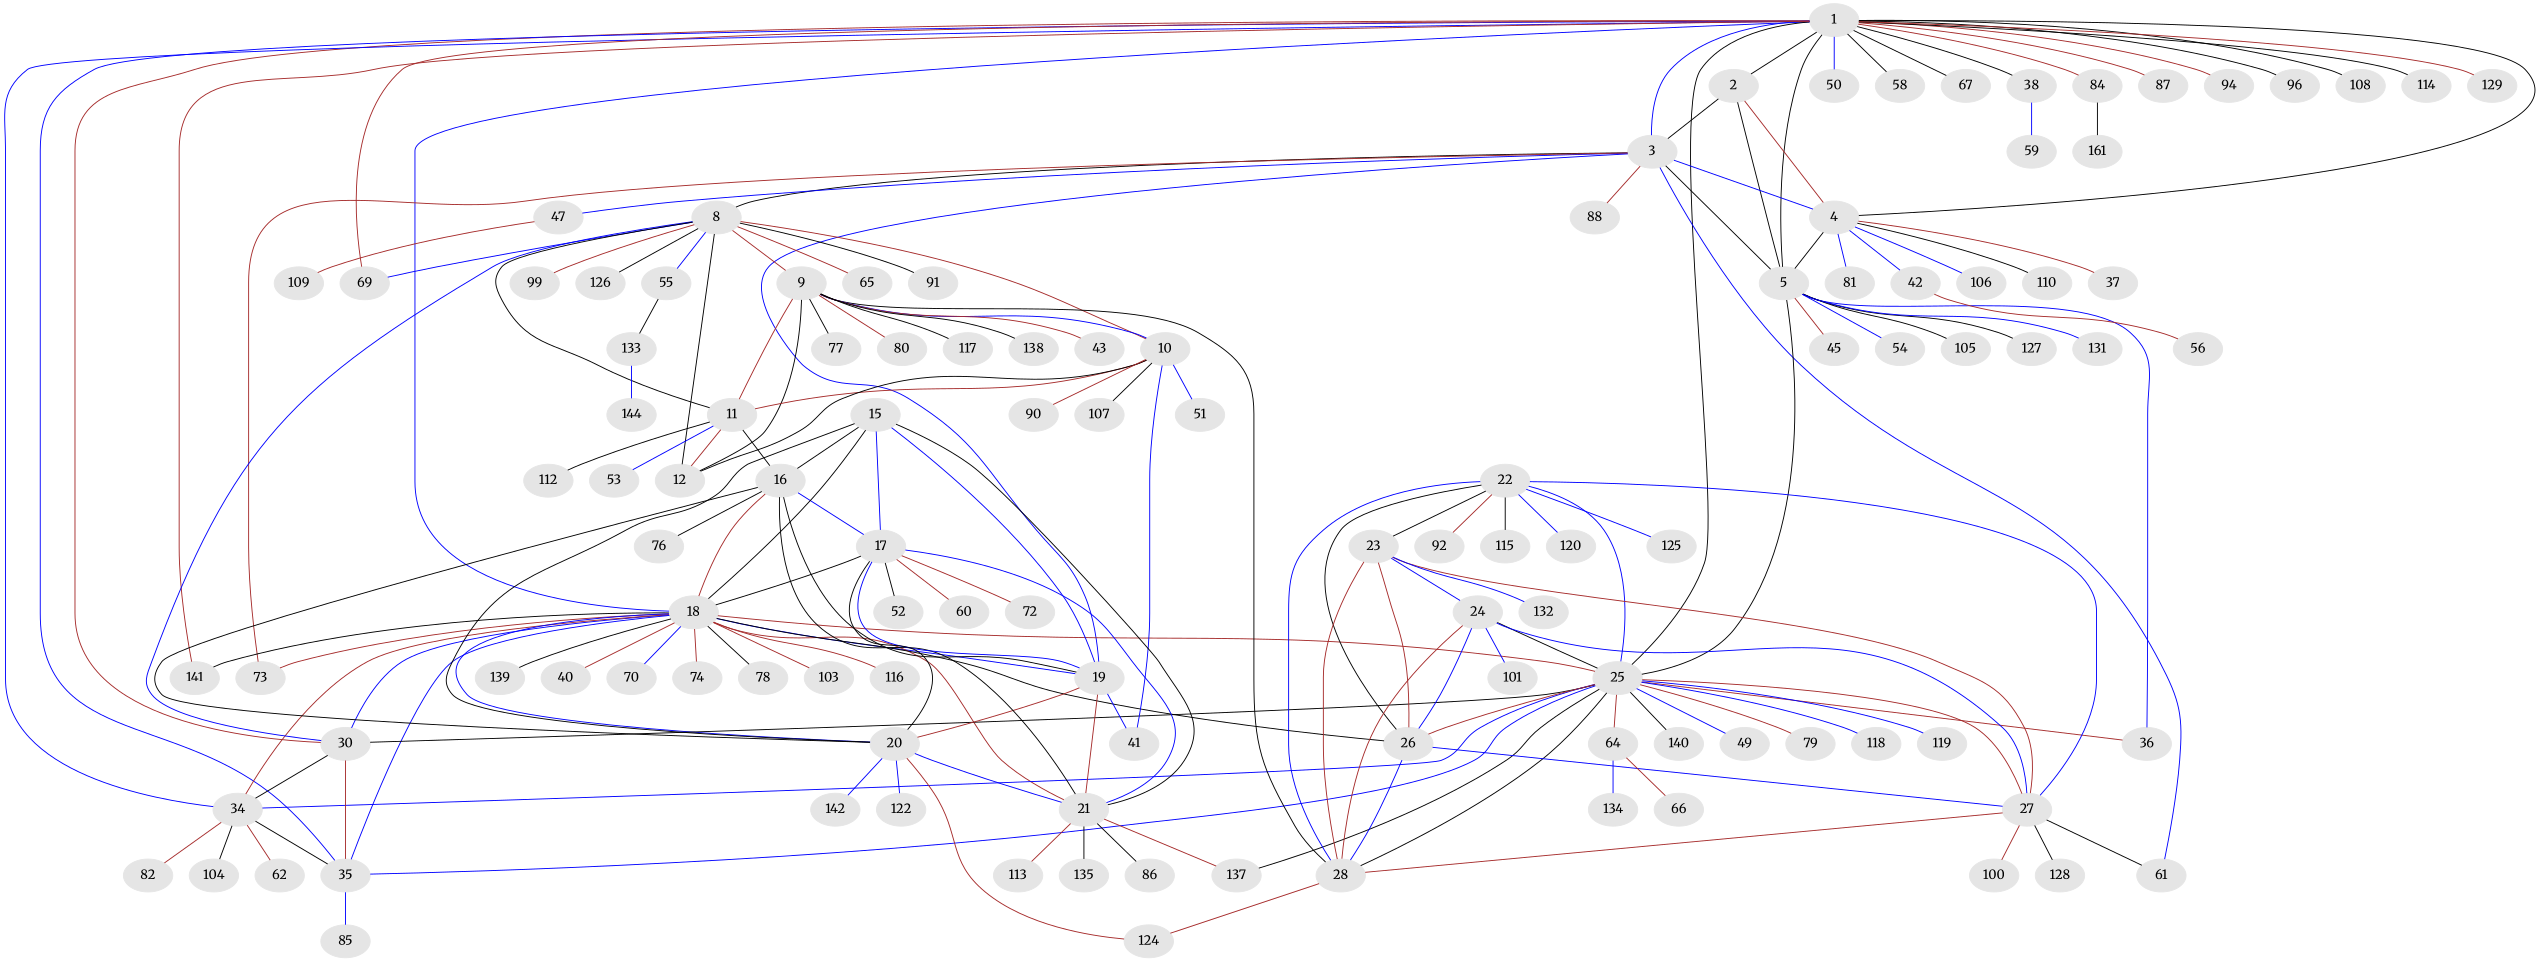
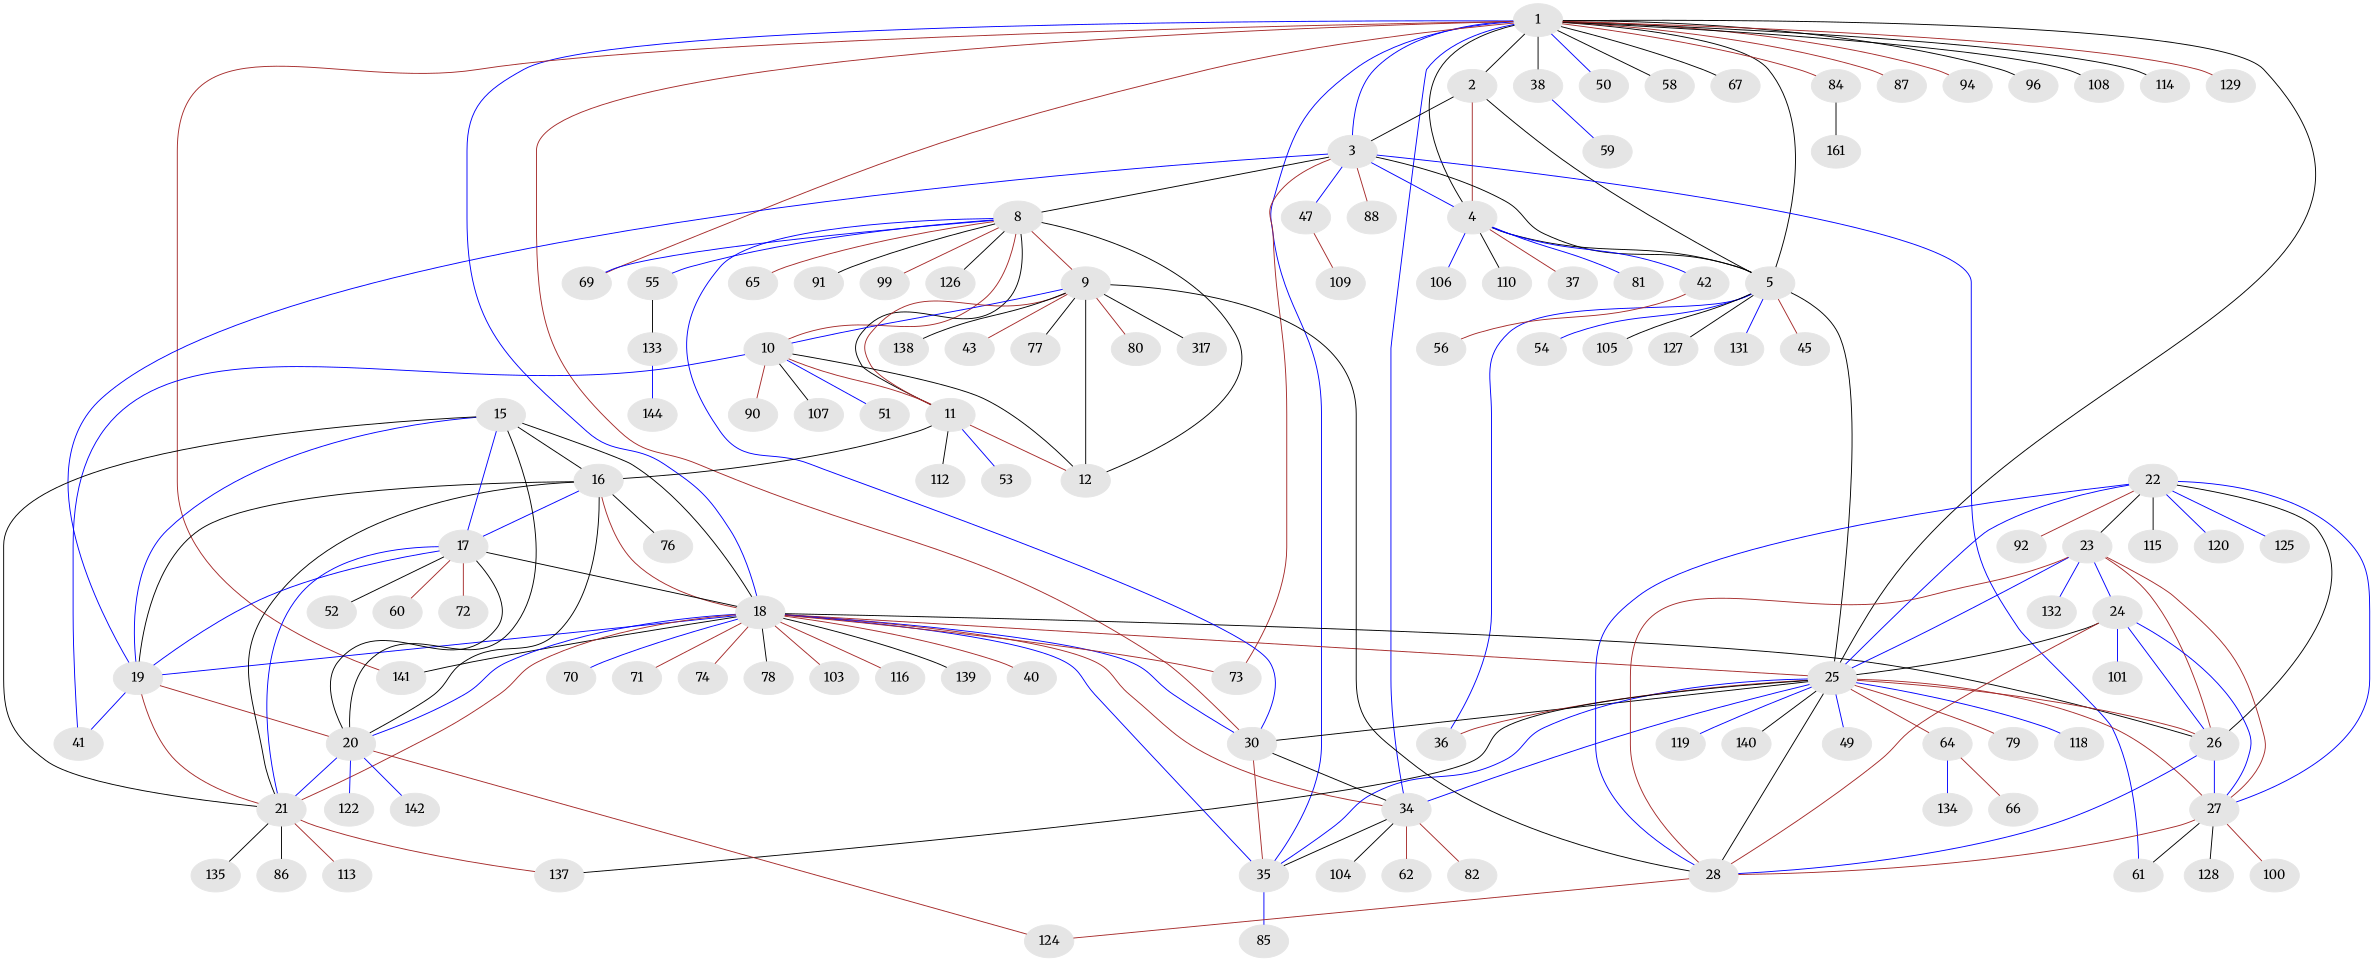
(968, 349) -> (1202, 349)
none -> (1961, 614)
none -> (637, 678)
